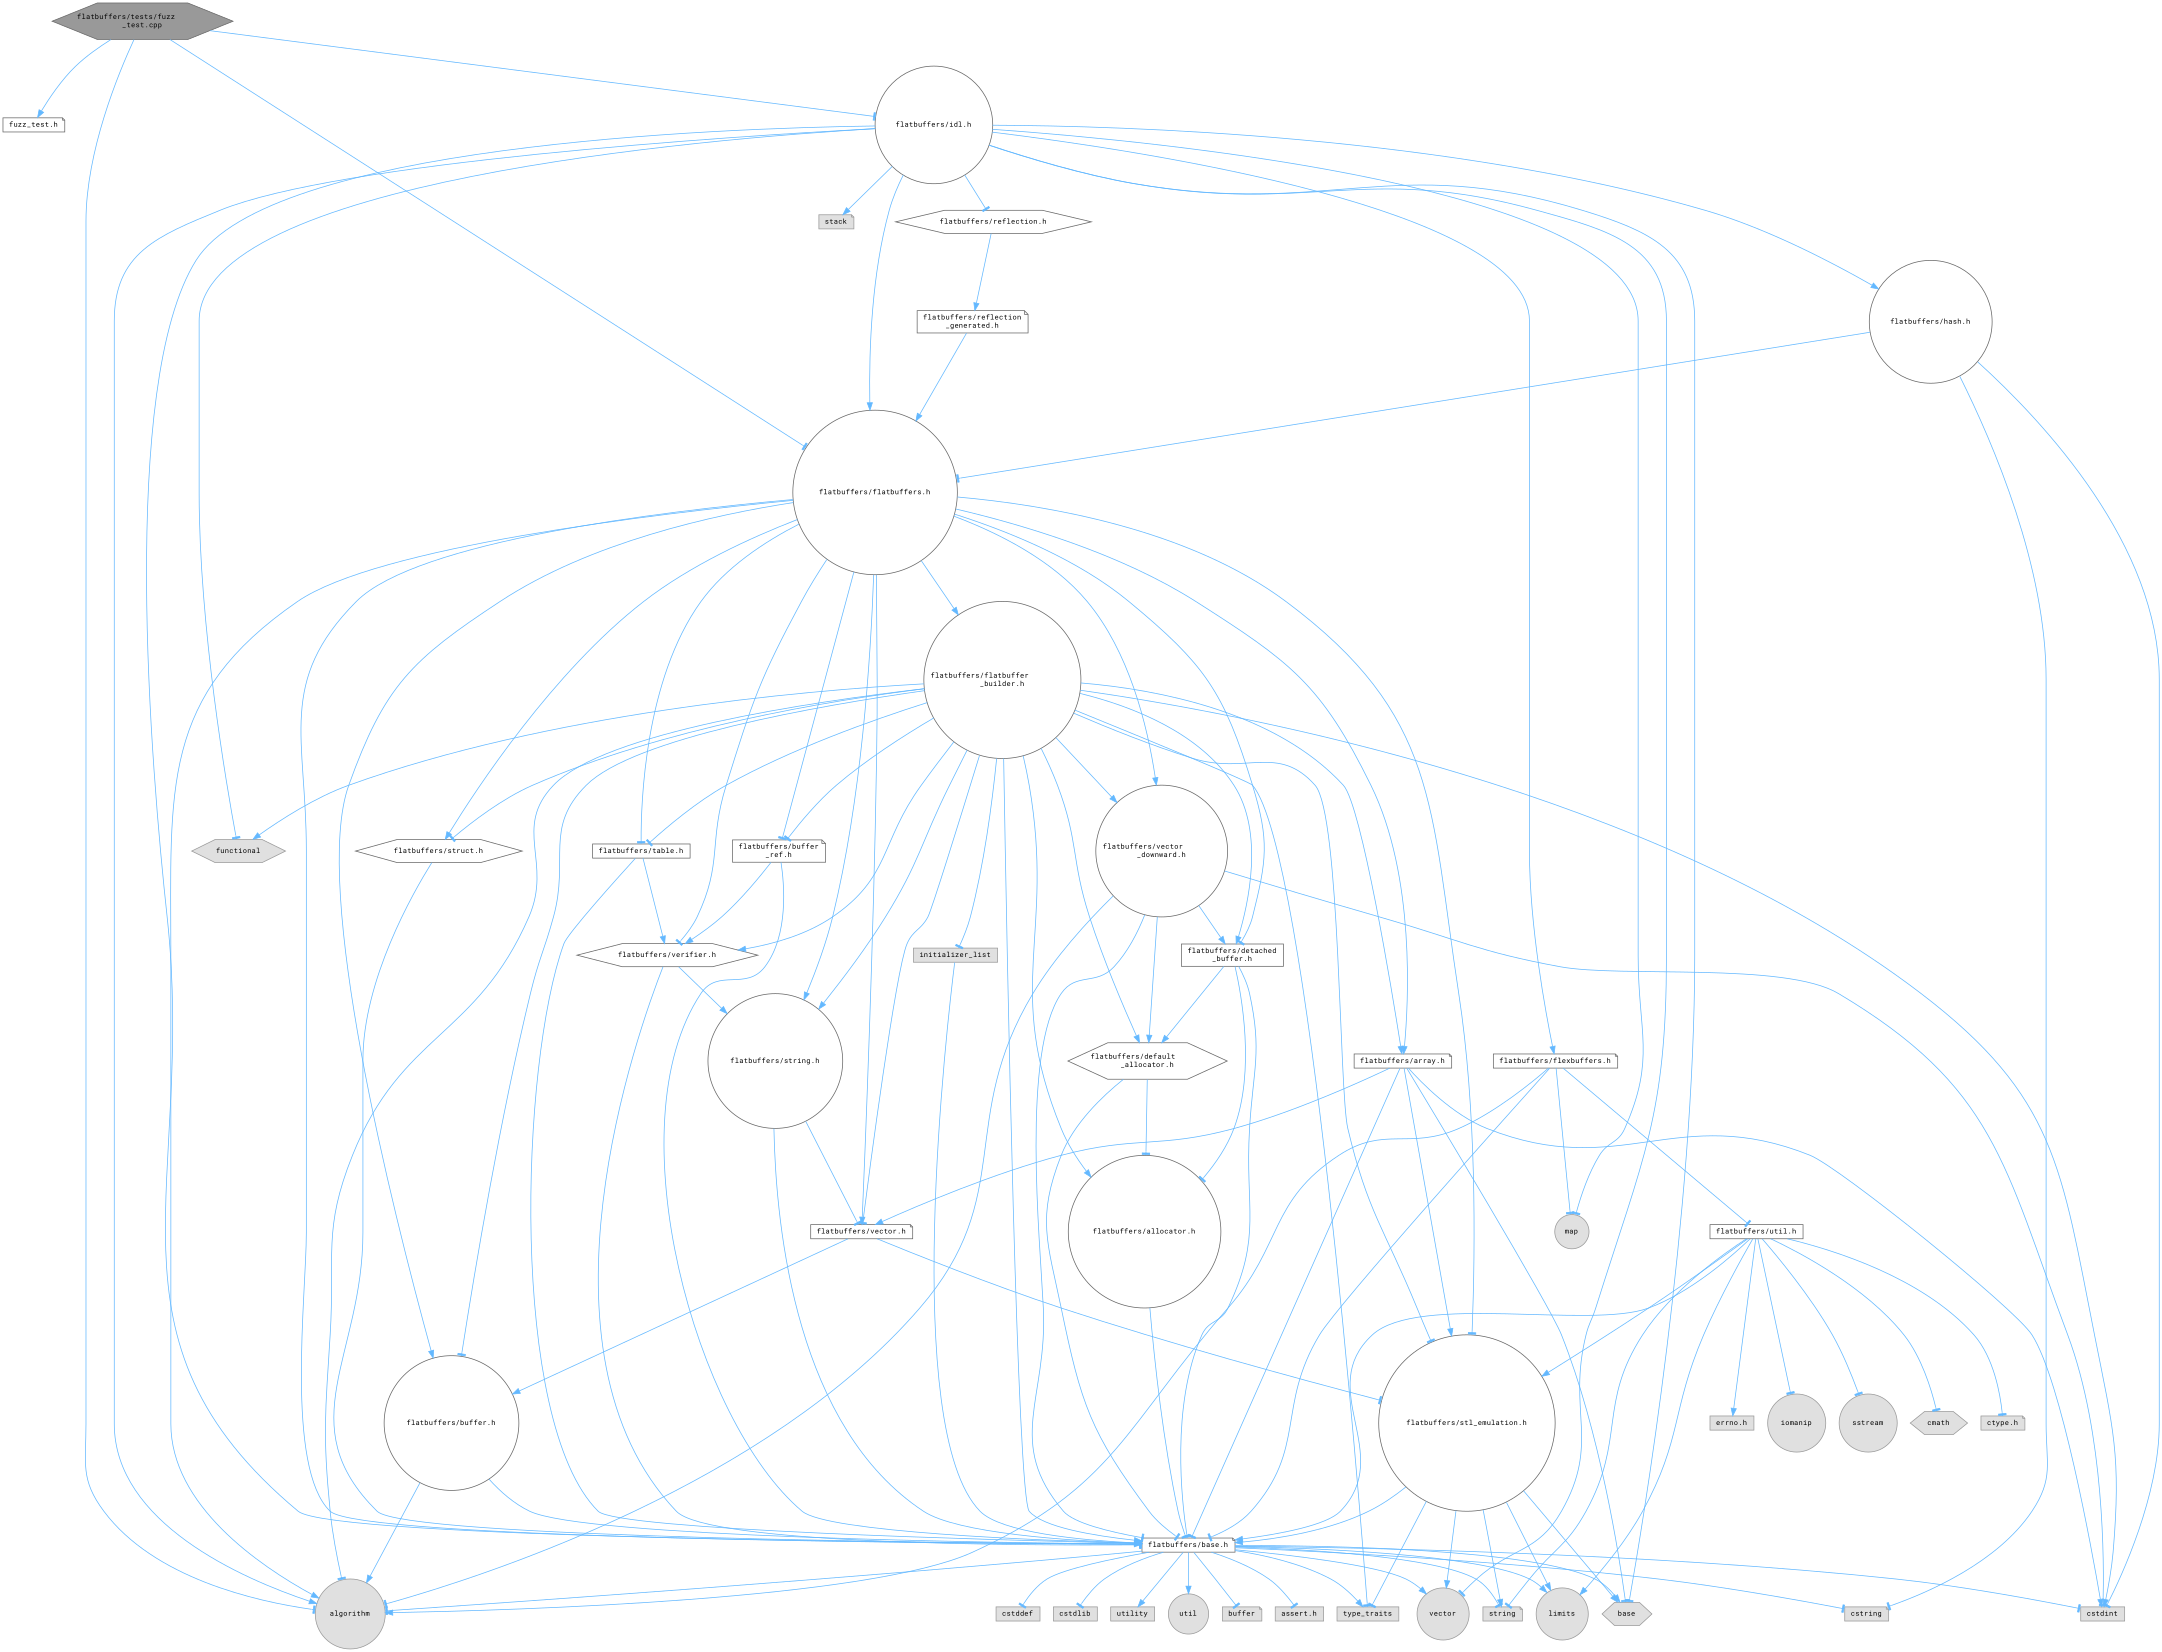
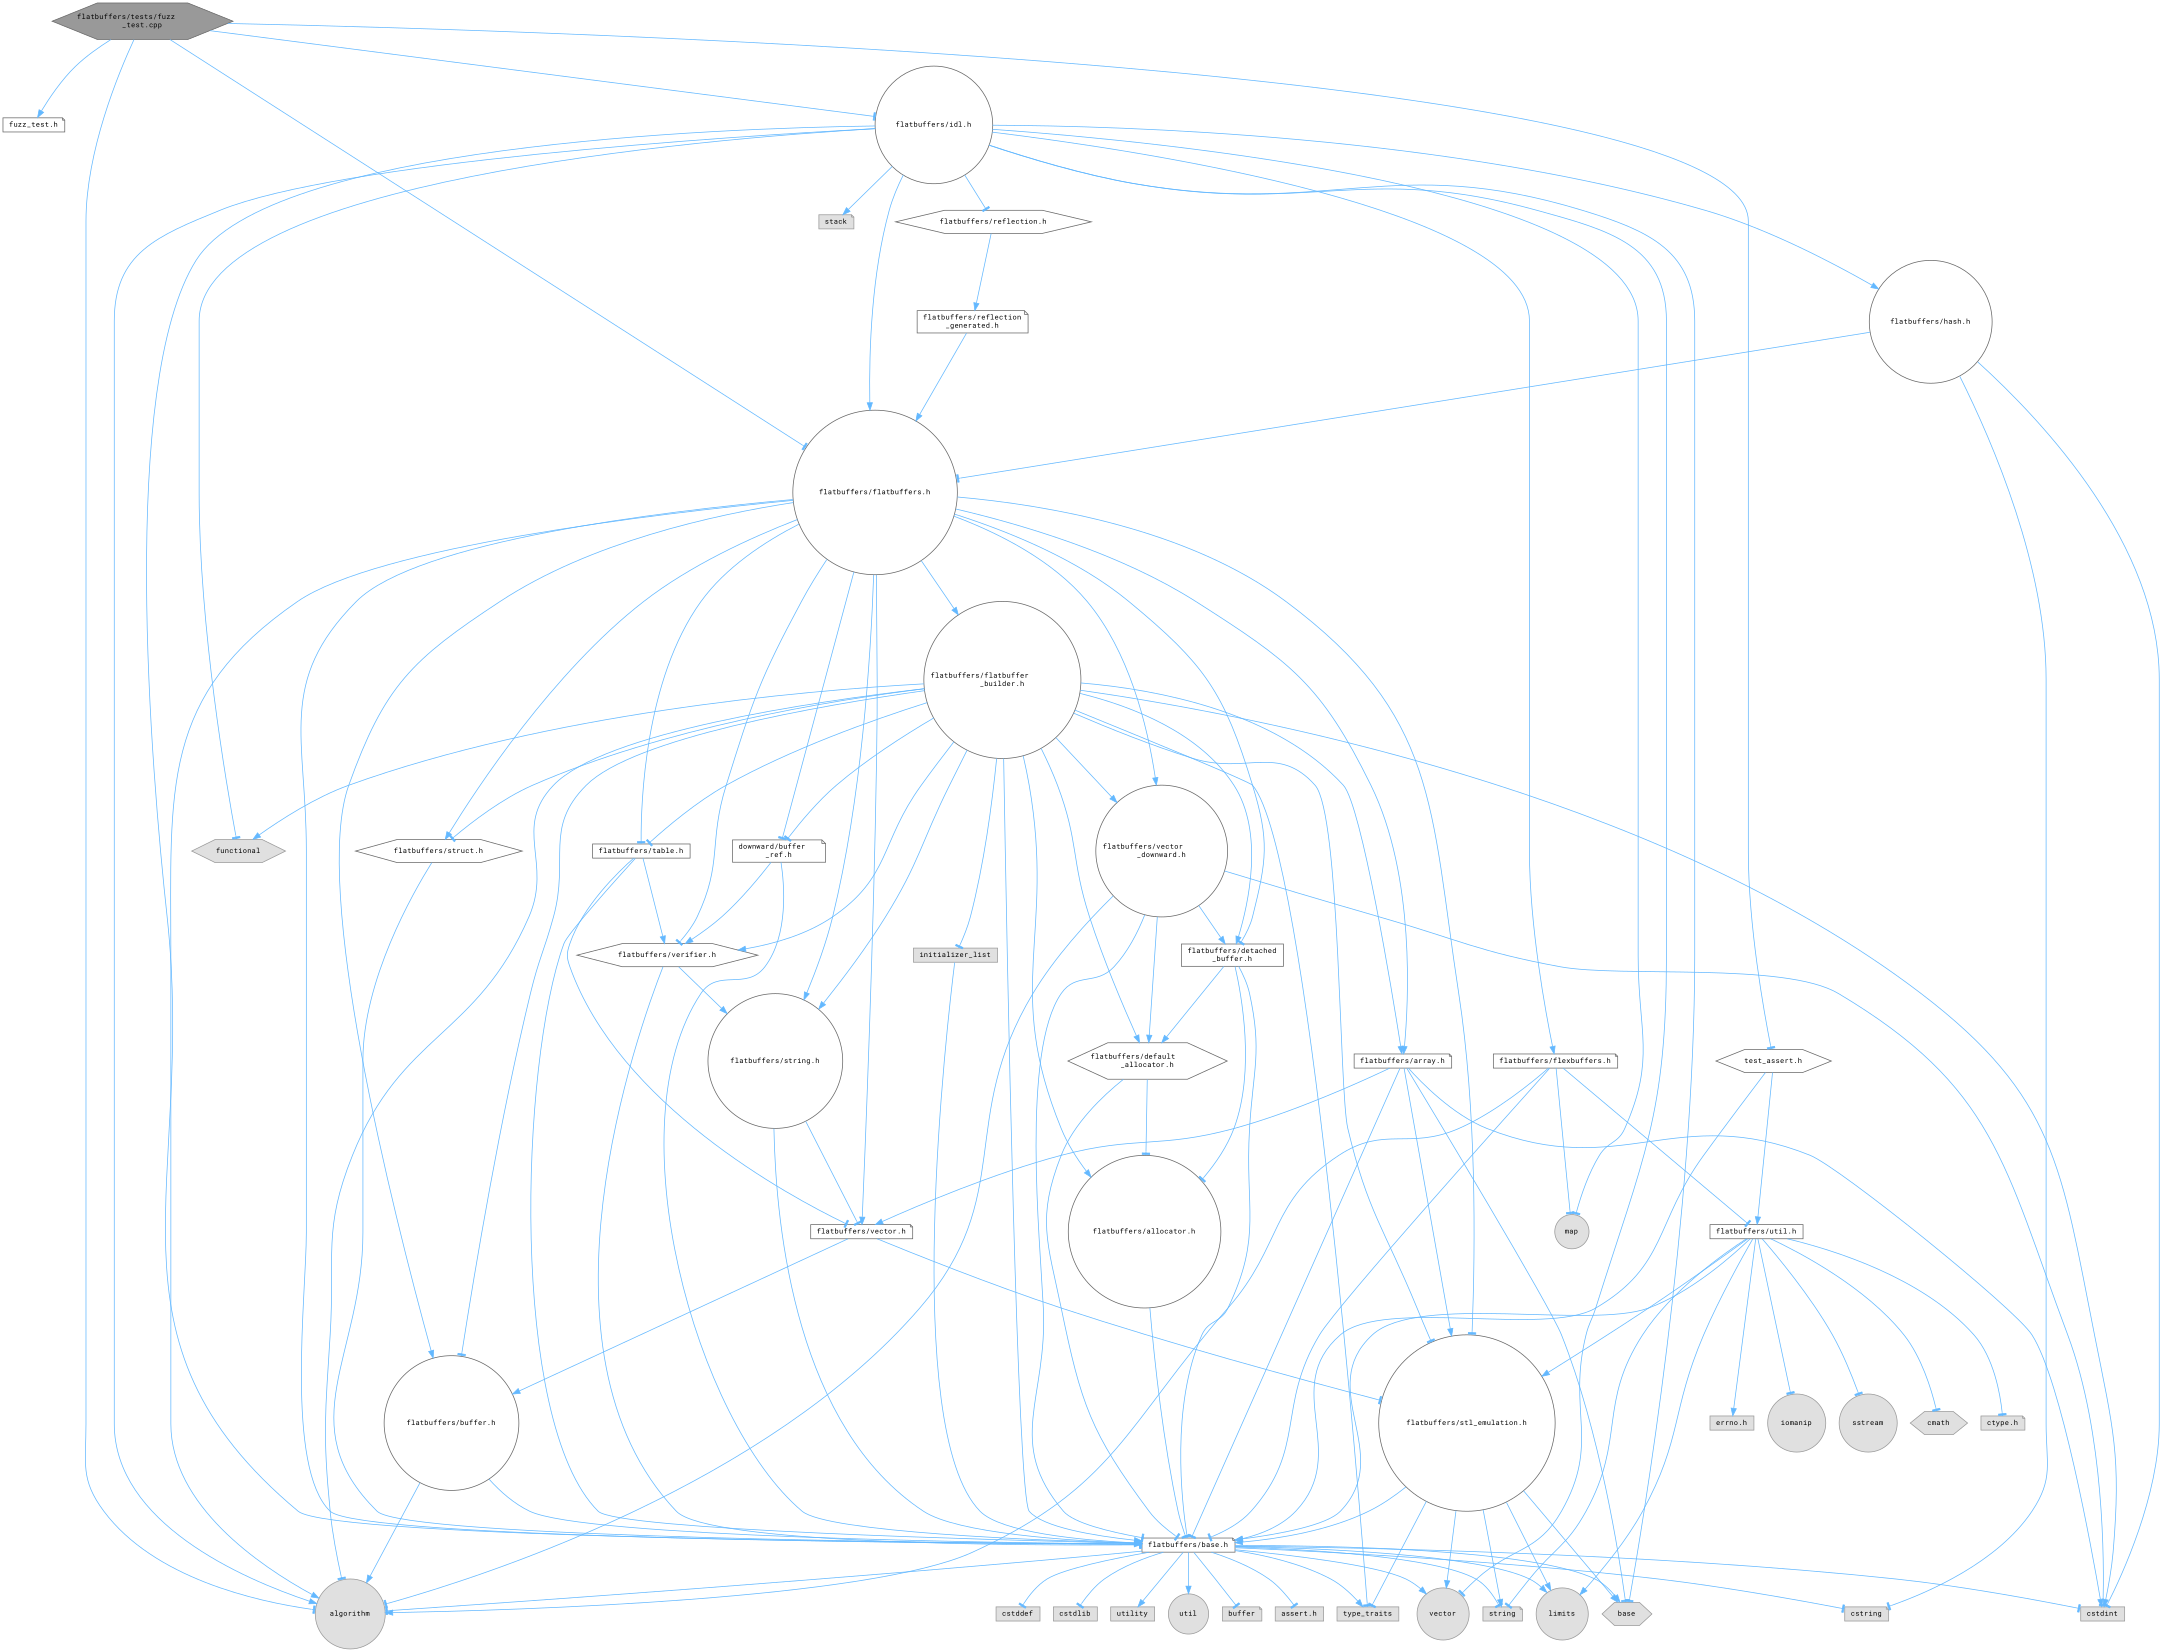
(779, 851) -> (779, 851)
(898, 981) -> (637, 1073)
none -> (1774, 1061)
